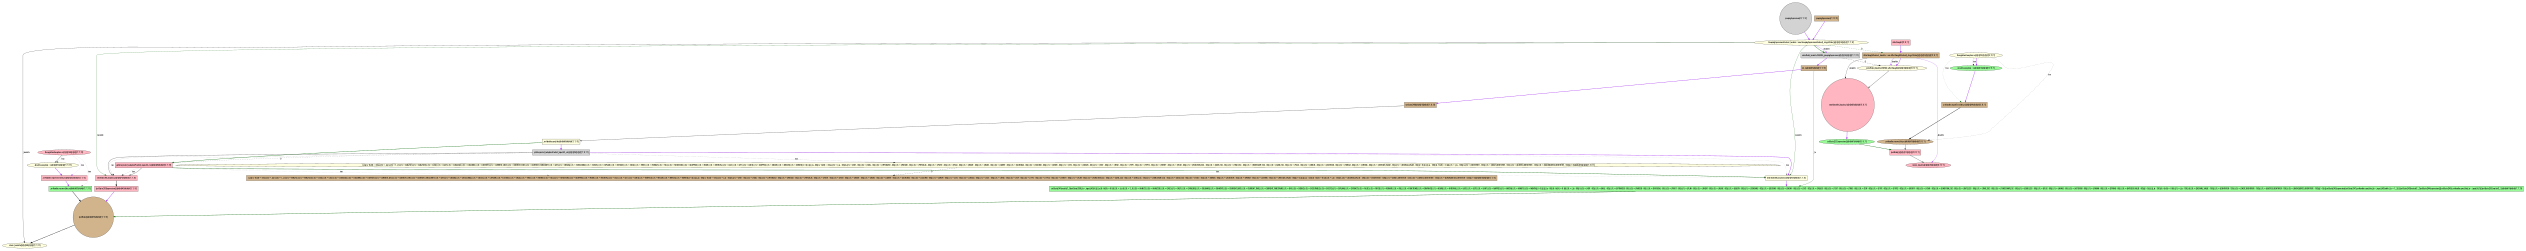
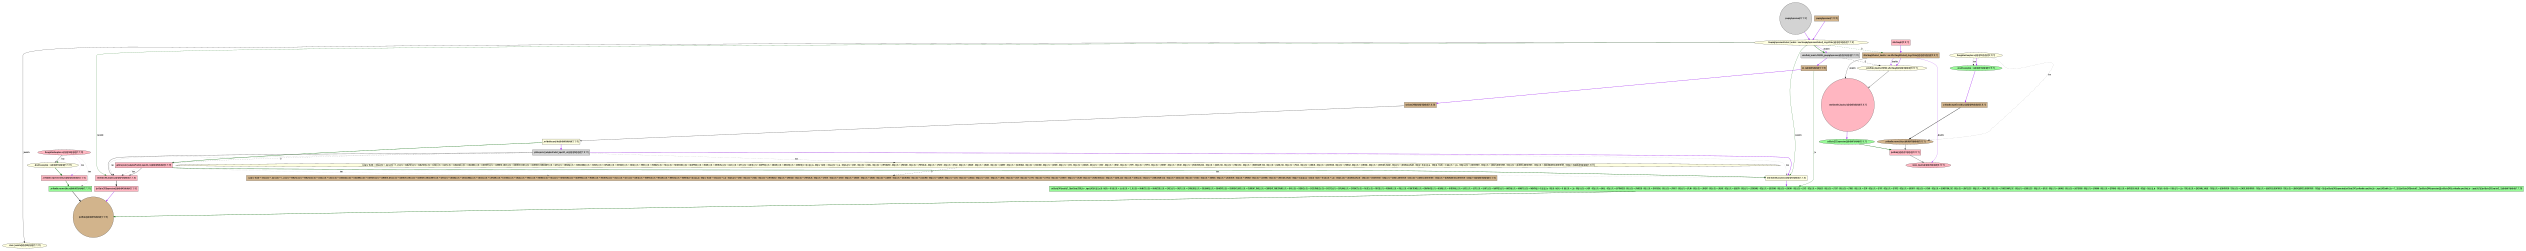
(1944, 78) -> none
(58, 171) -> (58, 171)
(67, 183) -> (67, 183)
(53, 234) -> none
